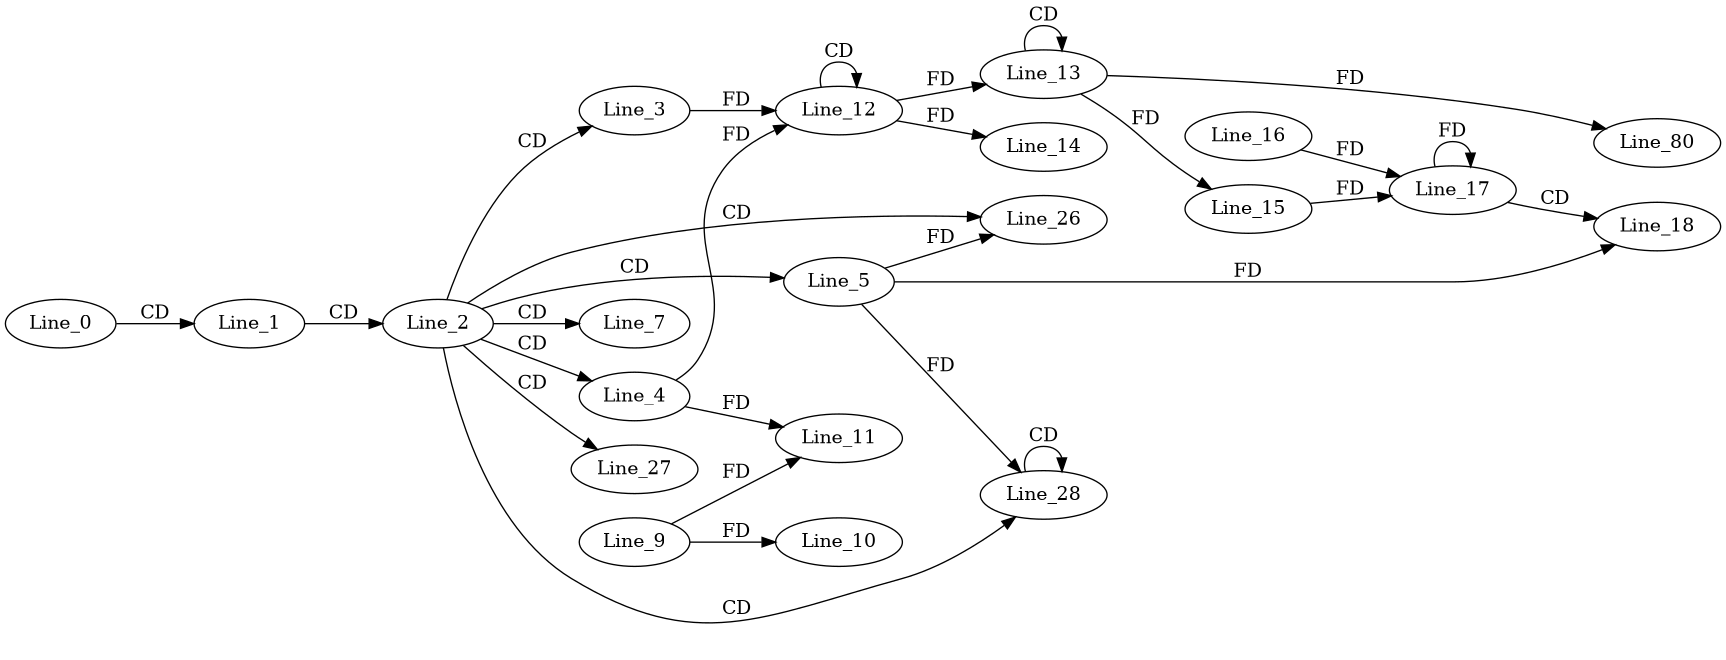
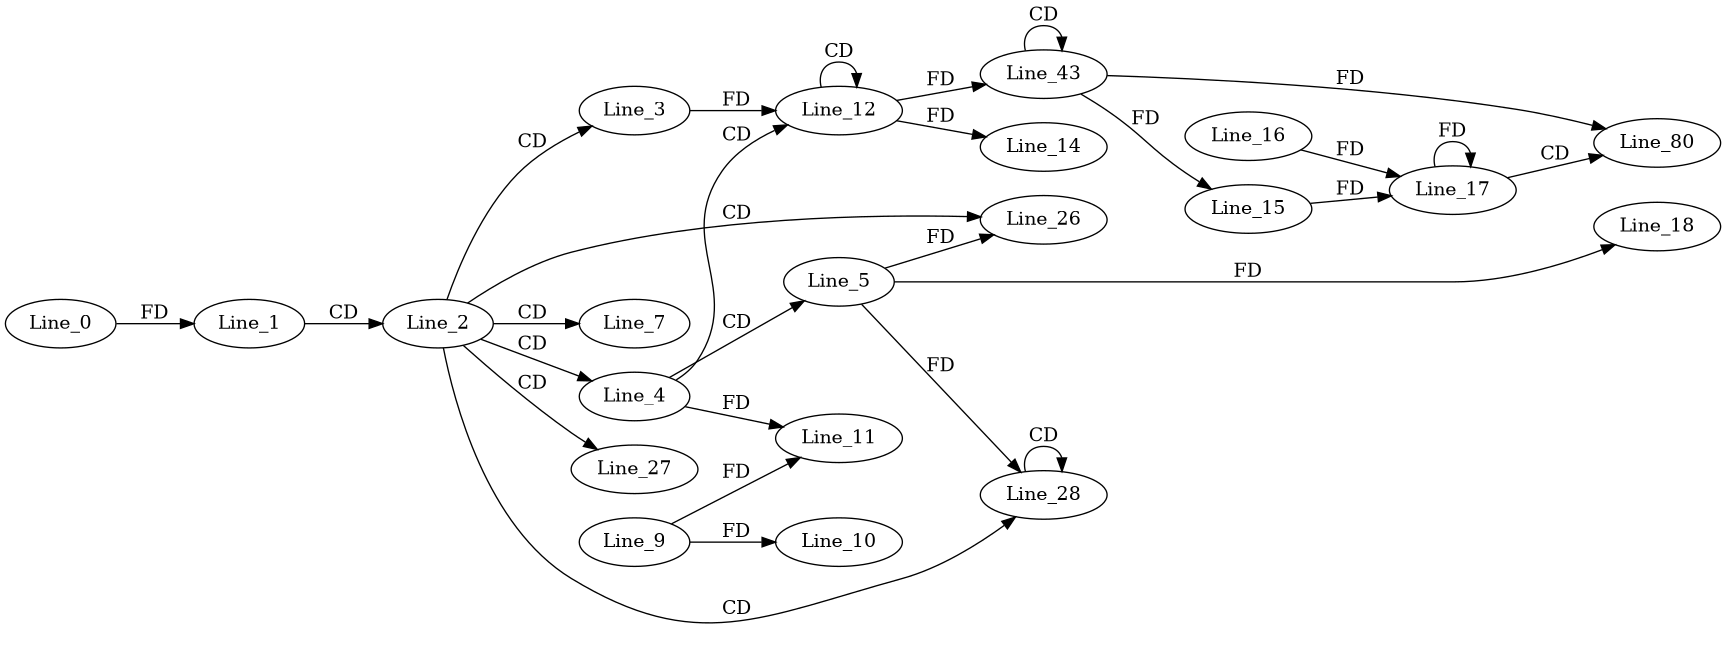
(1044, 74) -> (1044, 74)
(737, 136) -> (737, 136)
(1546, 210) -> (1548, 168)
(624, 280) -> (731, 343)
(155, 314) -> (155, 314)
